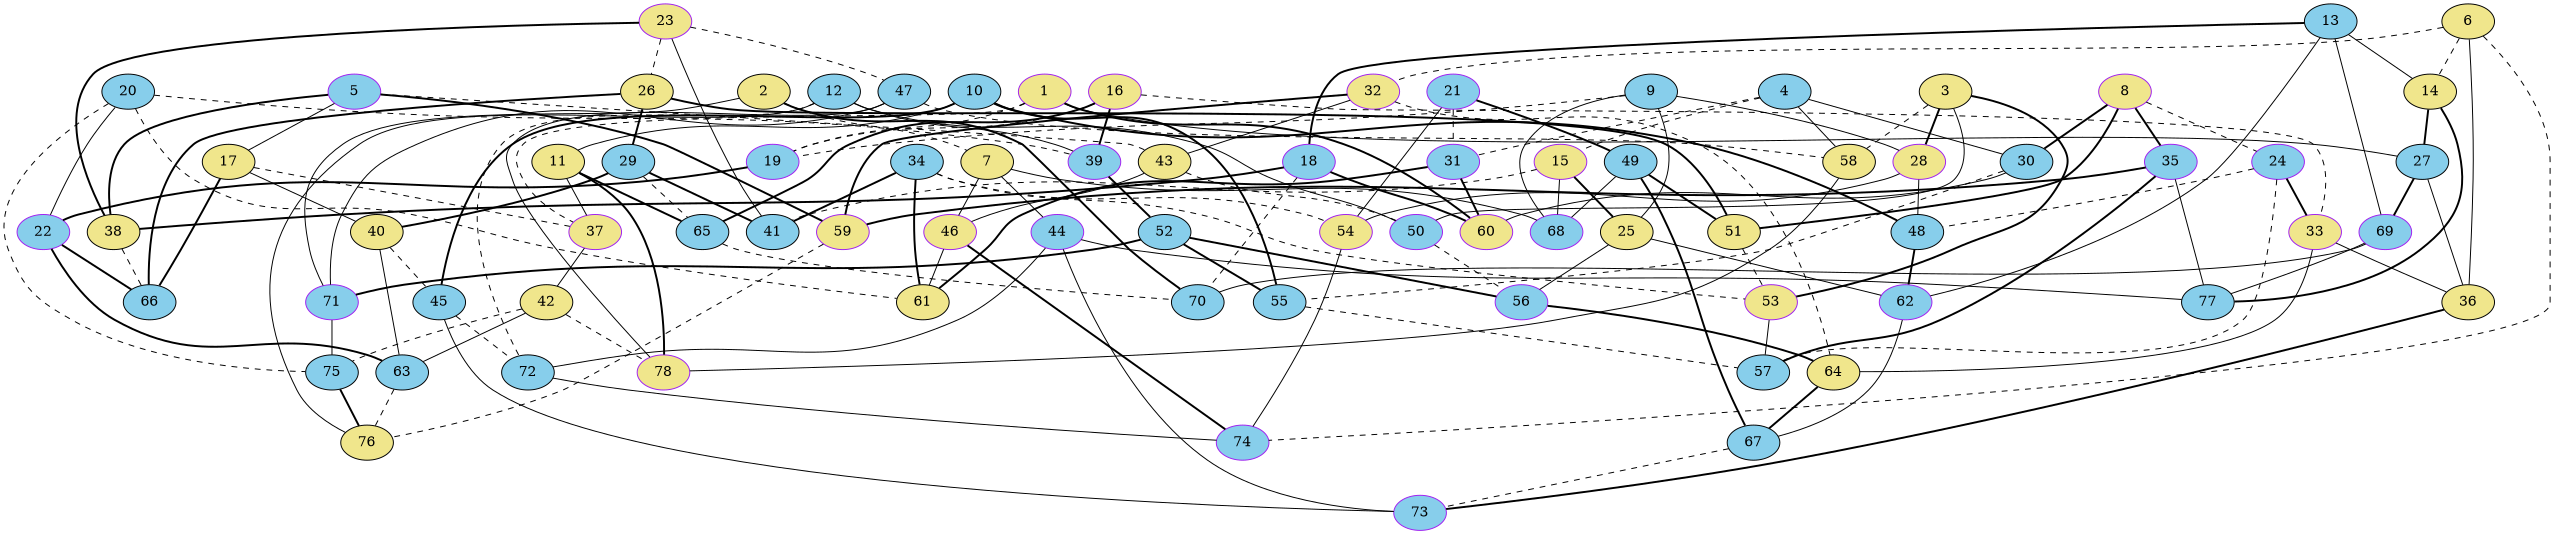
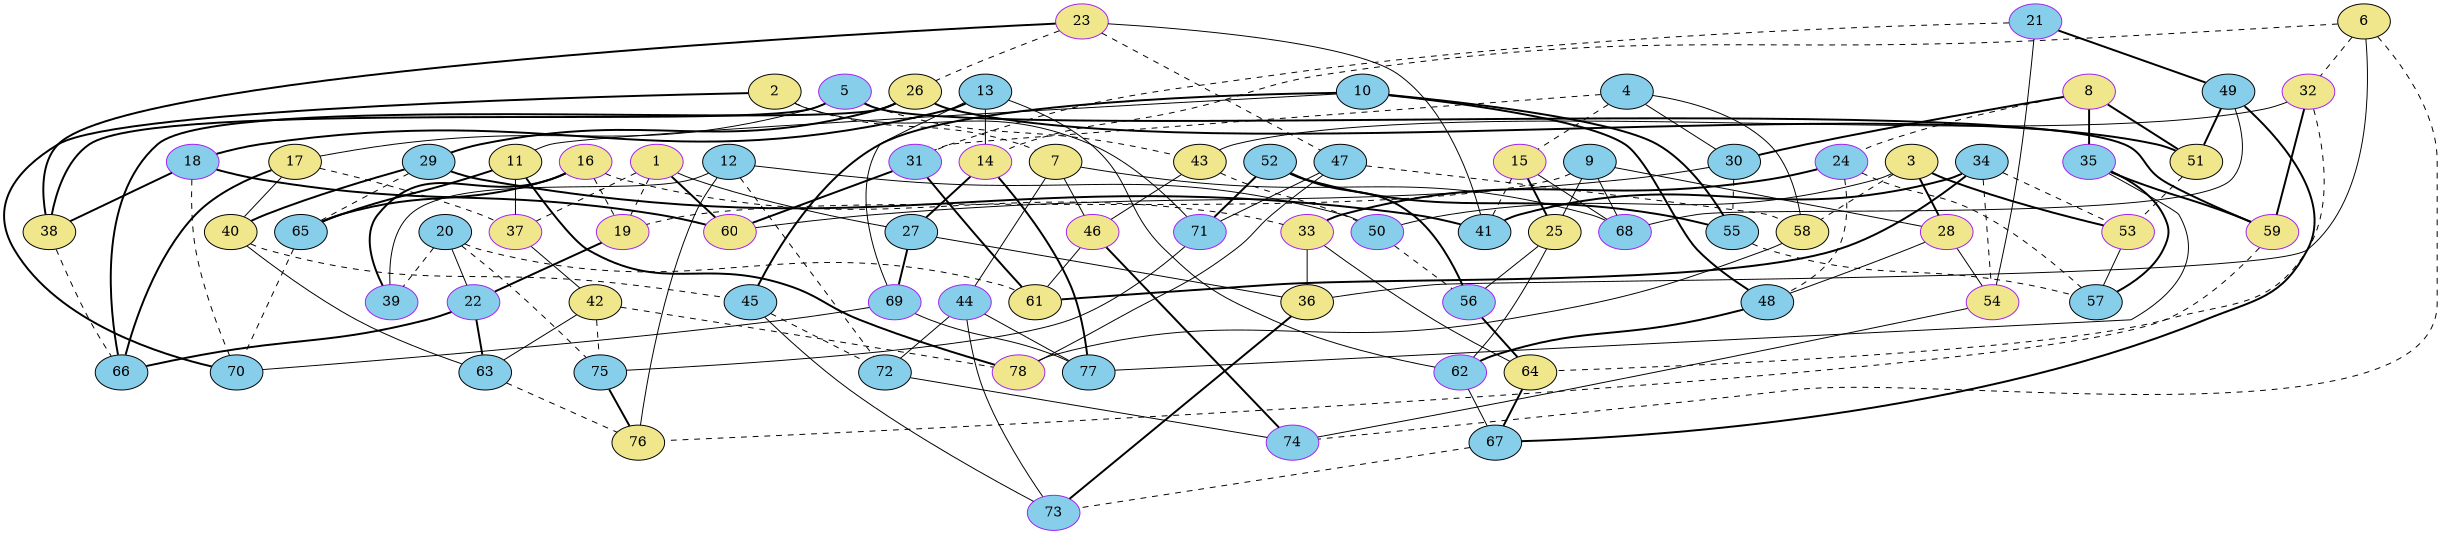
(2430, 92) -> (985, 162)
(773, 162) -> (623, 232)
(1129, 197) -> none
